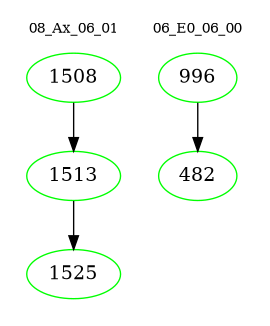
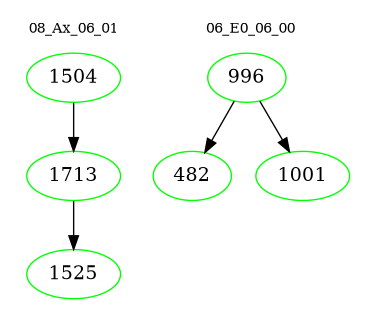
(74, 78) -> (74, 78)
(74, 176) -> (74, 176)
none -> (303, 176)
